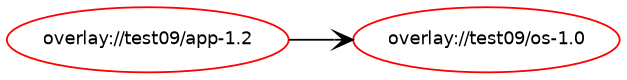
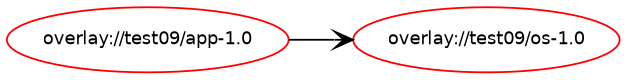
(148, 40) -> (148, 40)
